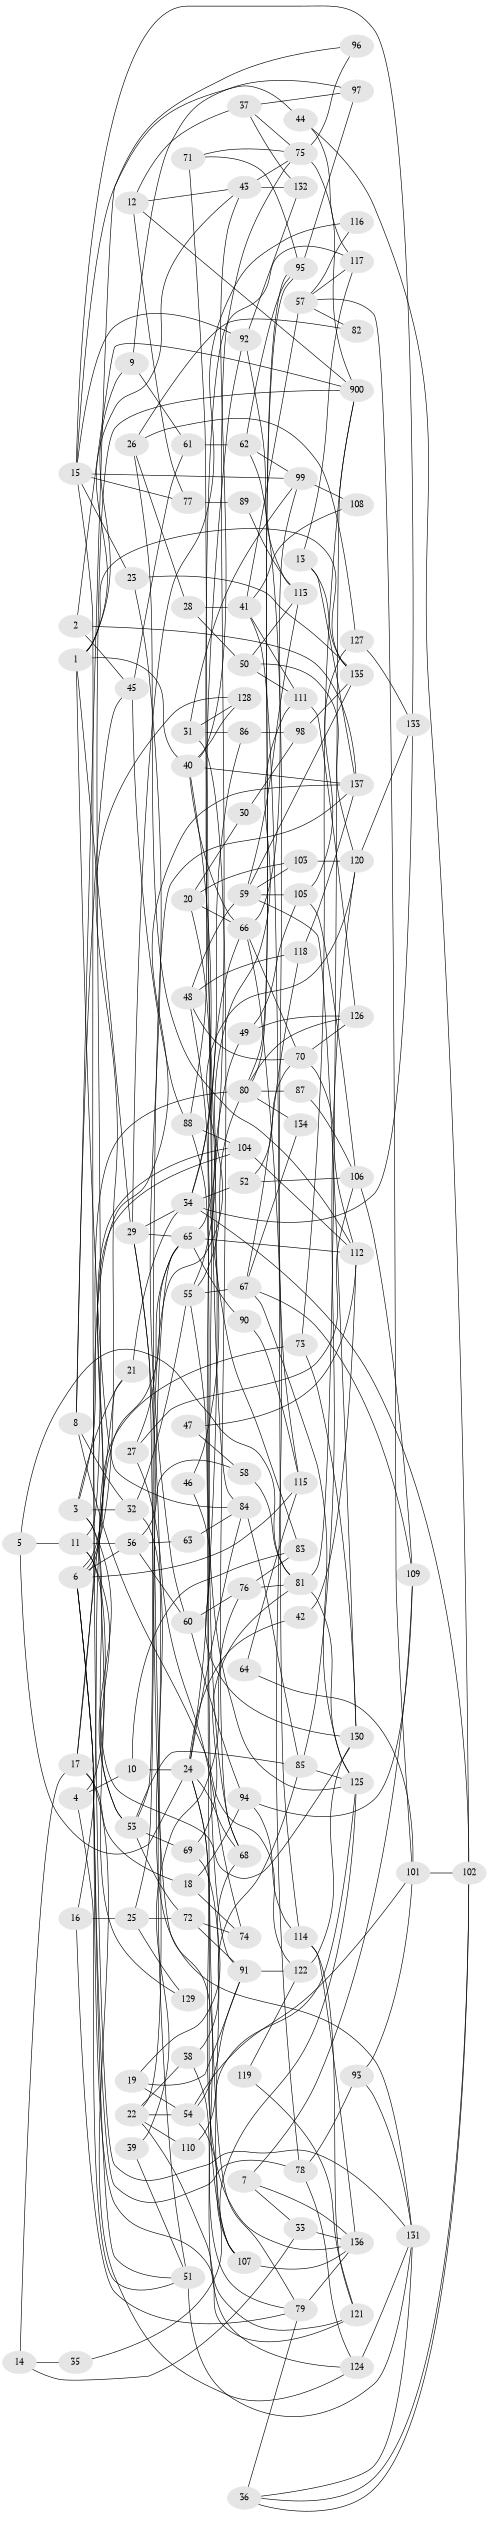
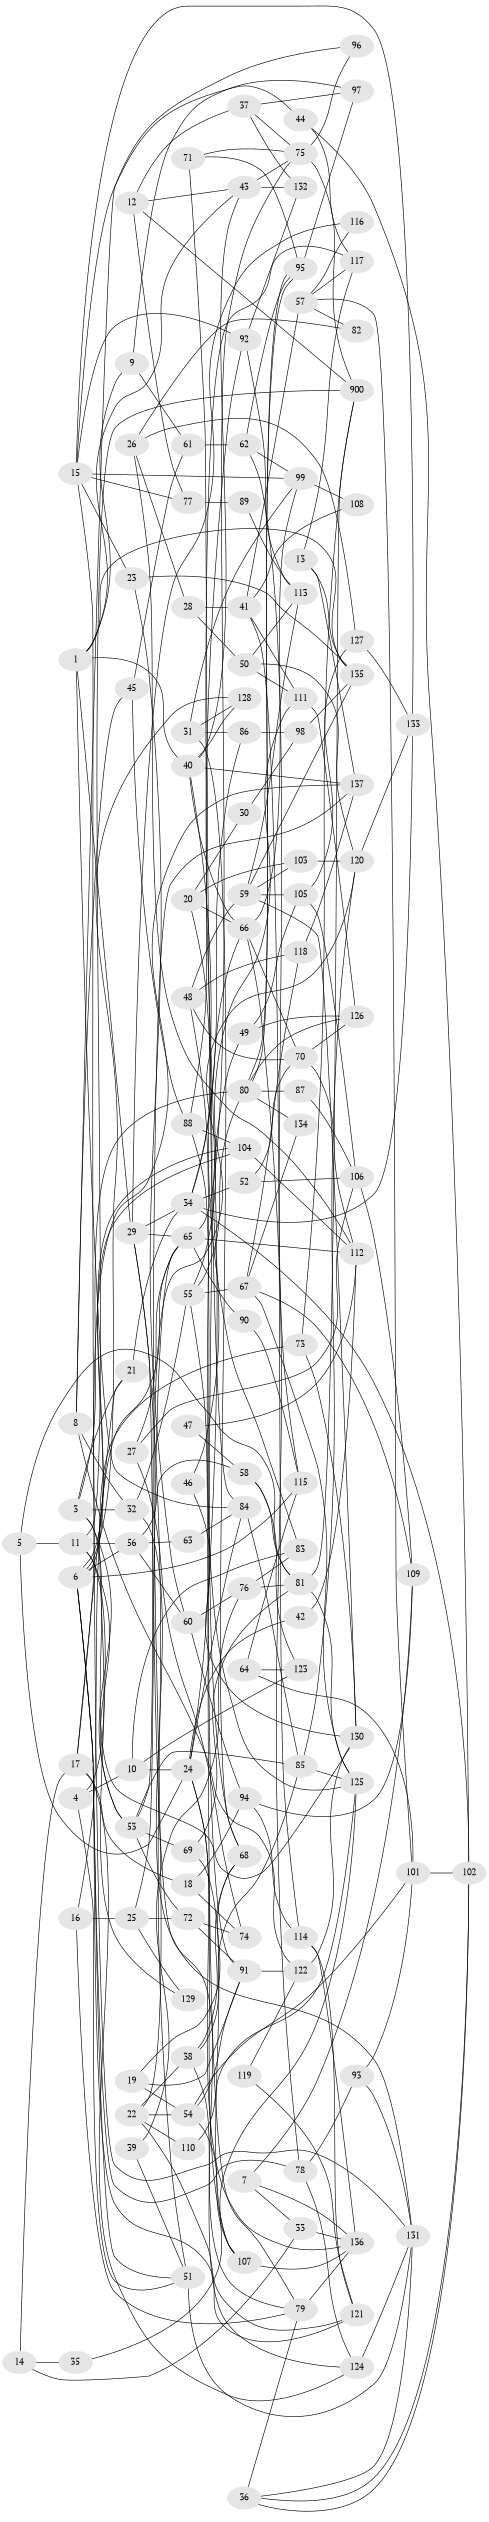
(76, 626) -> none
none -> (301, 1670)
(223, 1829) -> (216, 1957)
